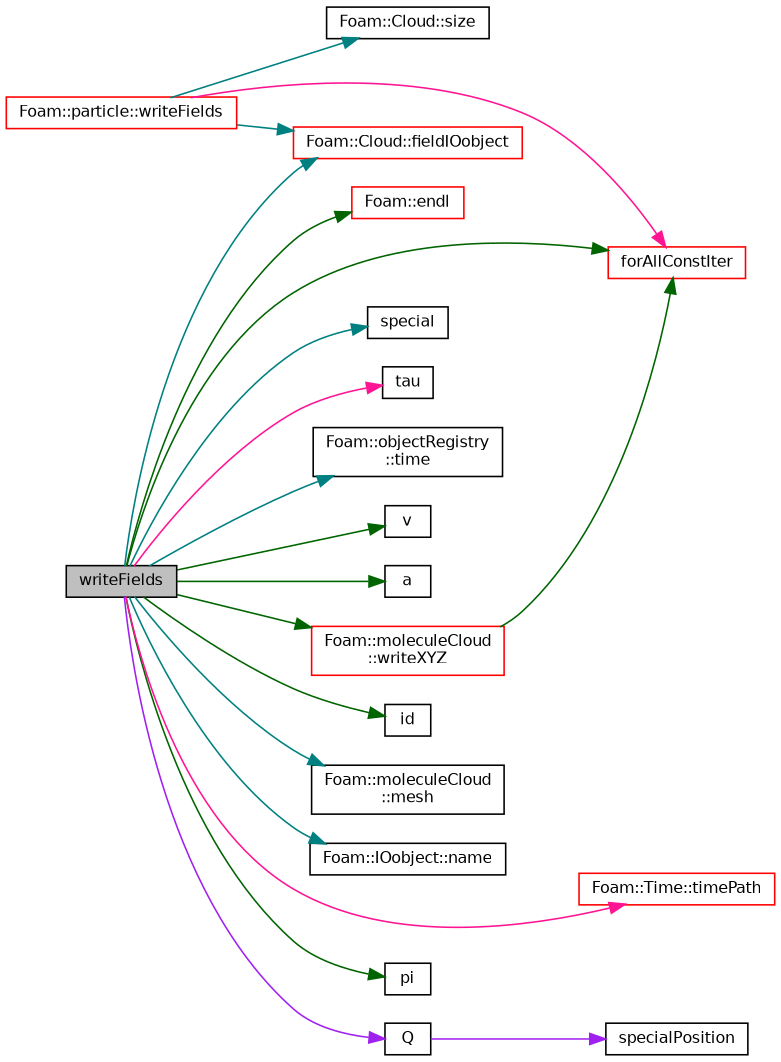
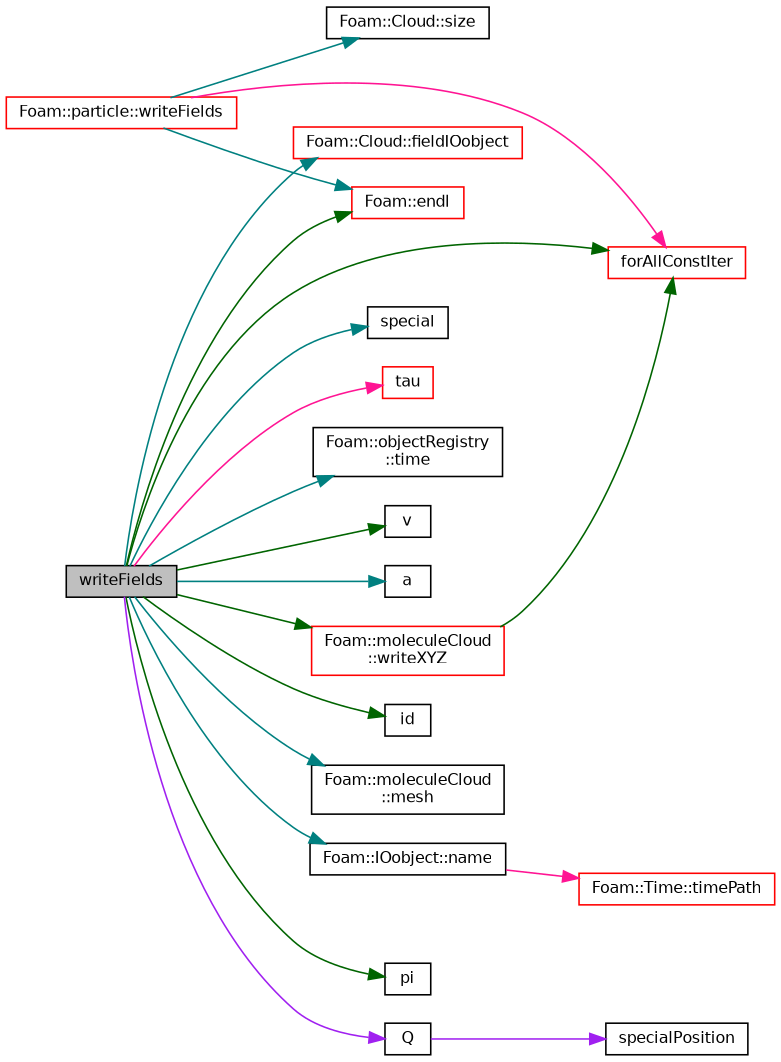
(257, 127) -> (249, 158)
(408, 383) -> (408, 383)
(273, 581) -> (273, 581)
(285, 883) -> (535, 873)
